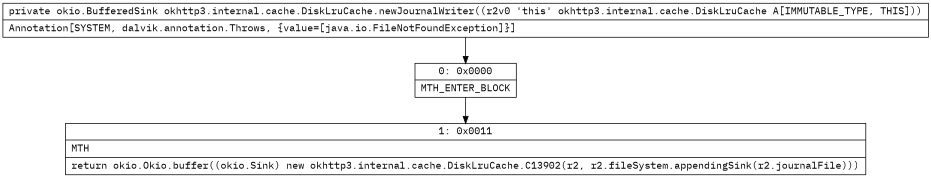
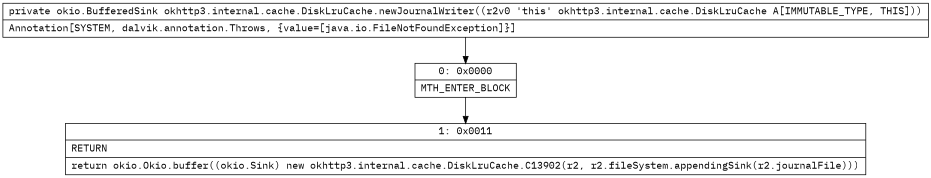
(80, 148) -> (89, 148)
